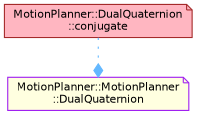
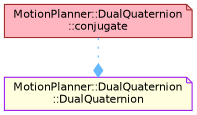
(98, 94) -> (98, 94)
